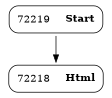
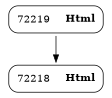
(80, 19) -> (81, 19)
